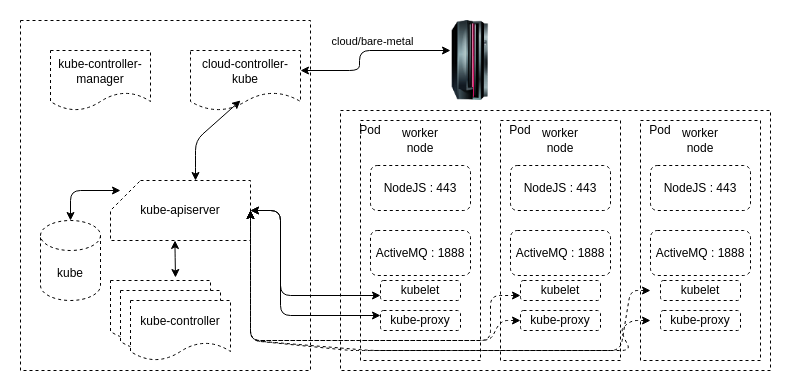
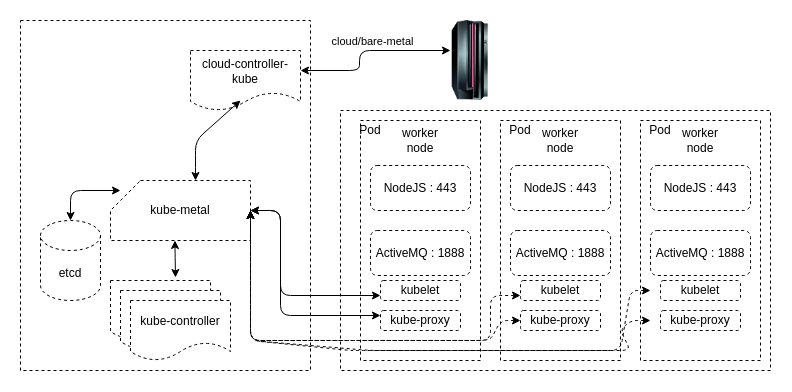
(101, 81) -> none
(181, 211) -> (181, 211)
(71, 274) -> (71, 274)
